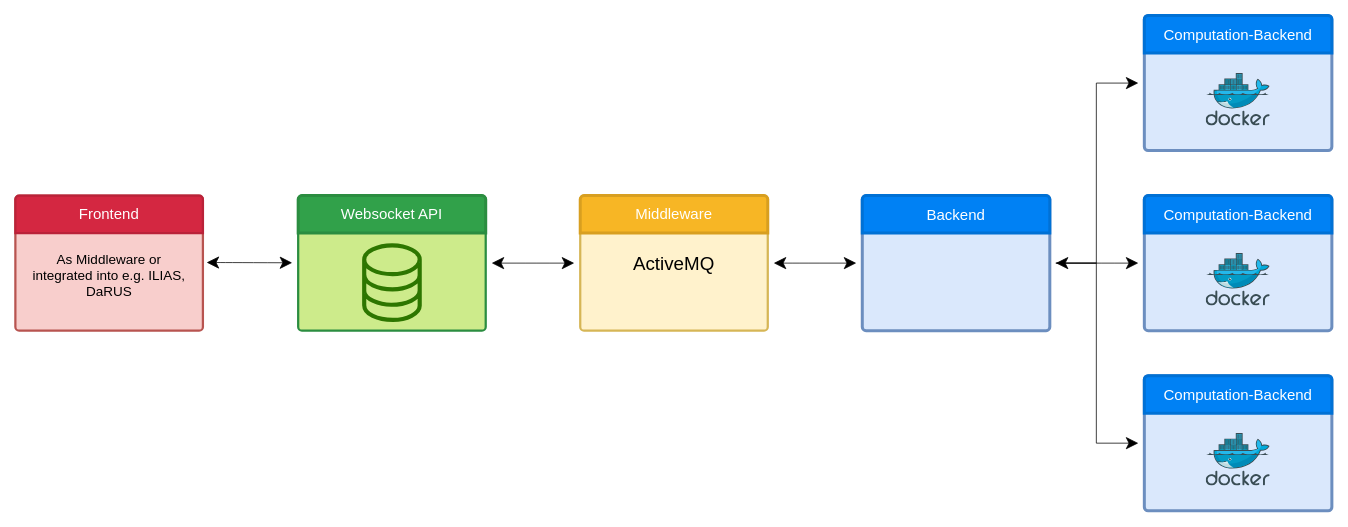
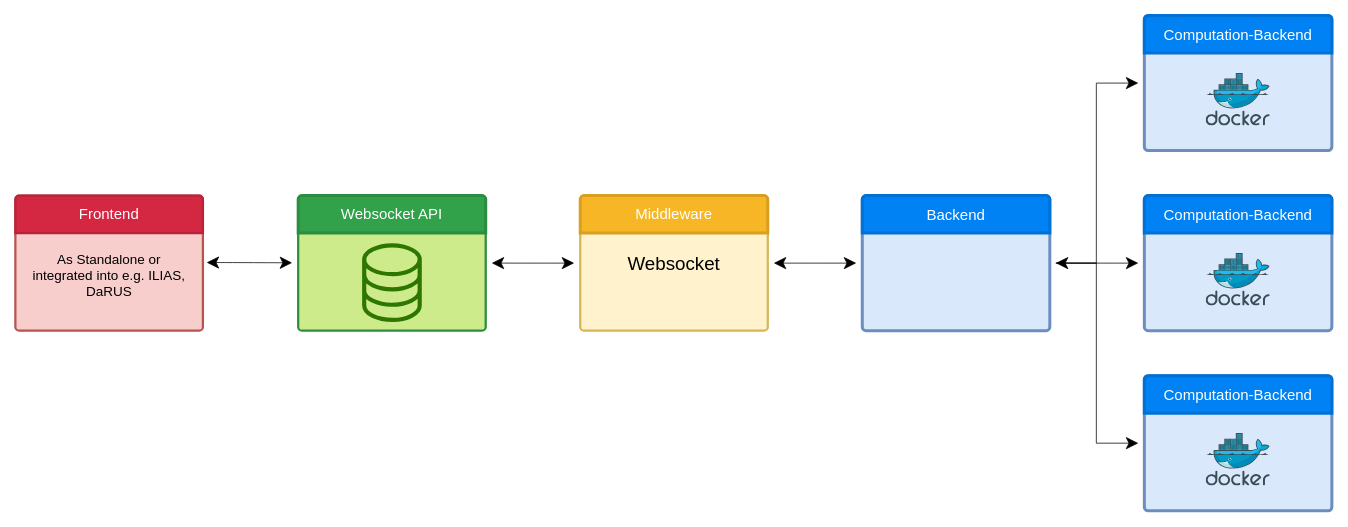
(109, 263) -> (109, 263)
(674, 263) -> (674, 263)
